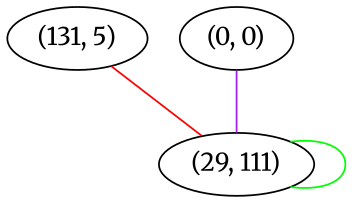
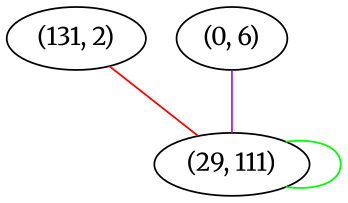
(77, 38) -> (76, 38)
(237, 38) -> (232, 38)
